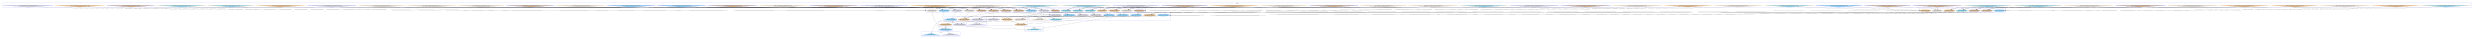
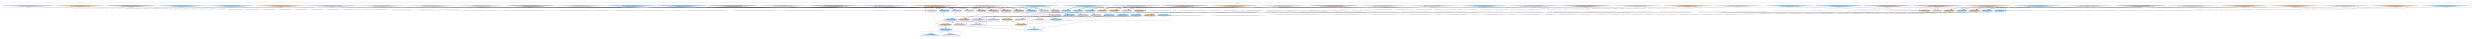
(1988, 6) -> (1988, 6)
(1987, 11) -> (1987, 11)
